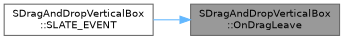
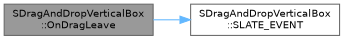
(166, 20) -> (166, 20)
